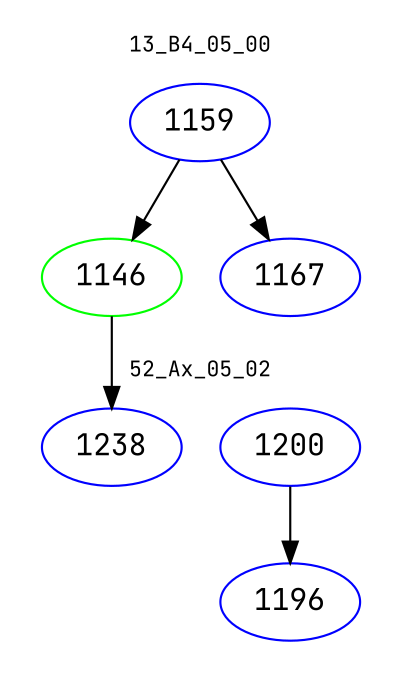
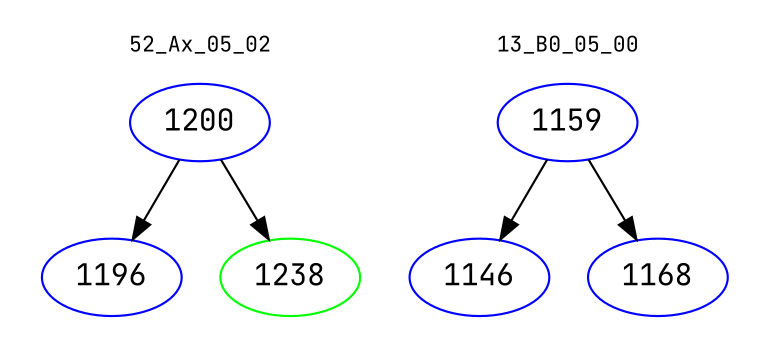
(201, 46) -> (569, 46)
(112, 277) -> (479, 277)
(290, 277) -> (658, 277)
(112, 364) -> (239, 190)
(112, 447) -> (290, 277)
